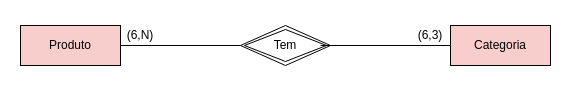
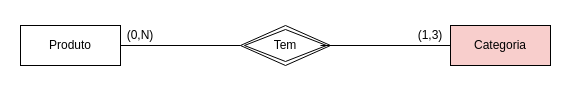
(141, 36) -> (141, 36)
(431, 36) -> (431, 36)
(71, 46) -> (71, 46)
